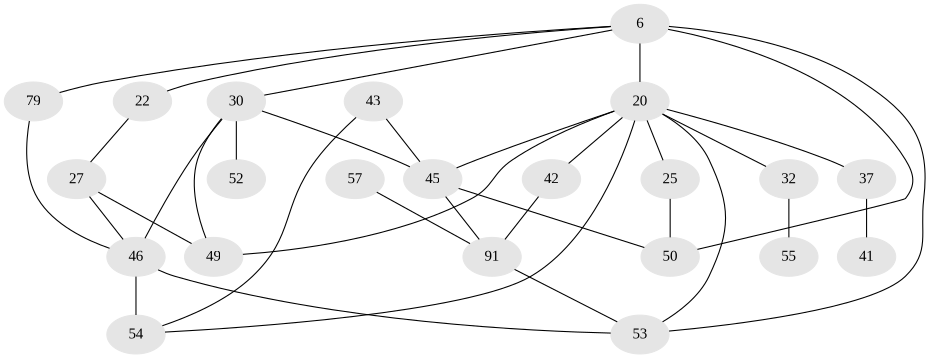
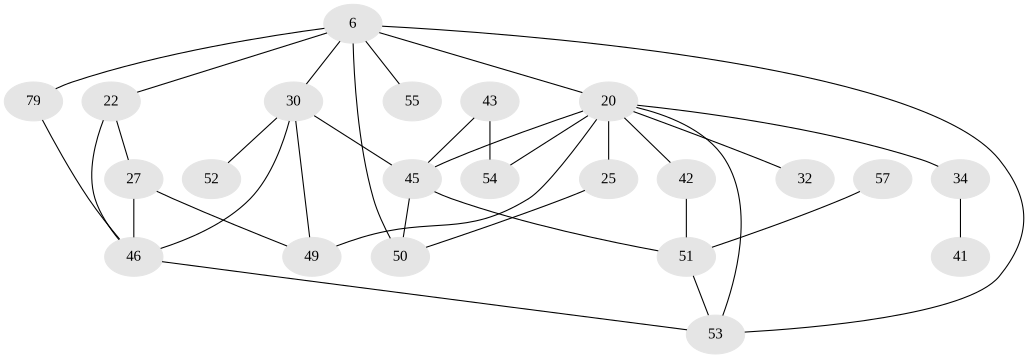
(867, 179) -> (960, 179)
(789, 218) -> (383, 63)
(492, 257) -> (686, 257)
(136, 296) -> (92, 183)
